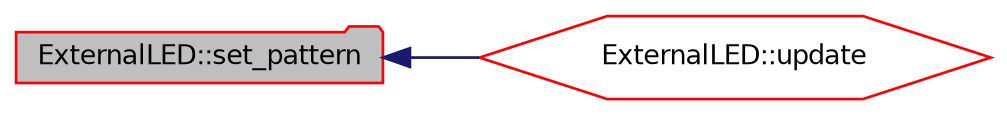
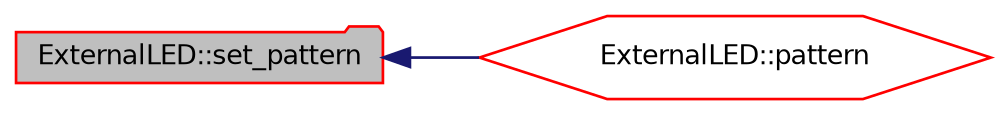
(735, 58) -> (735, 58)
